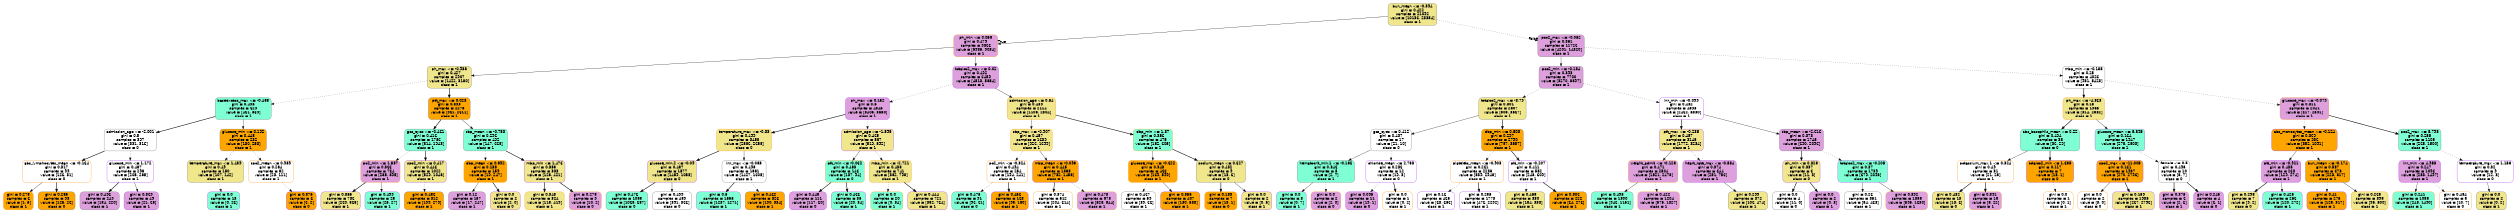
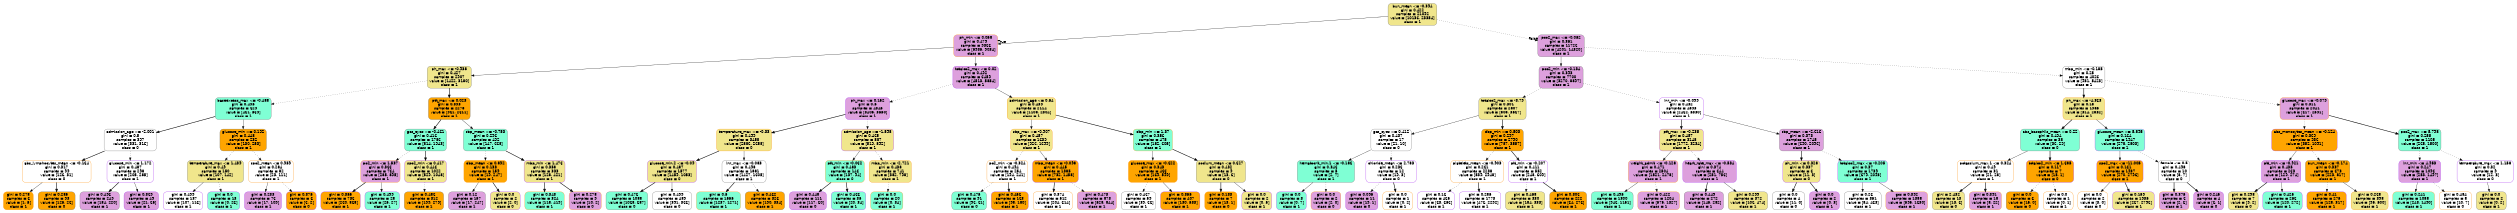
none -> (183, 201)
none -> (263, 201)
(341, 201) -> (341, 201)
(545, 201) -> (545, 201)
(718, 201) -> (718, 201)
(927, 201) -> none
none -> (1704, 201)
(1907, 201) -> (1907, 201)
(1948, 201) -> (1948, 201)
none -> (2022, 201)
